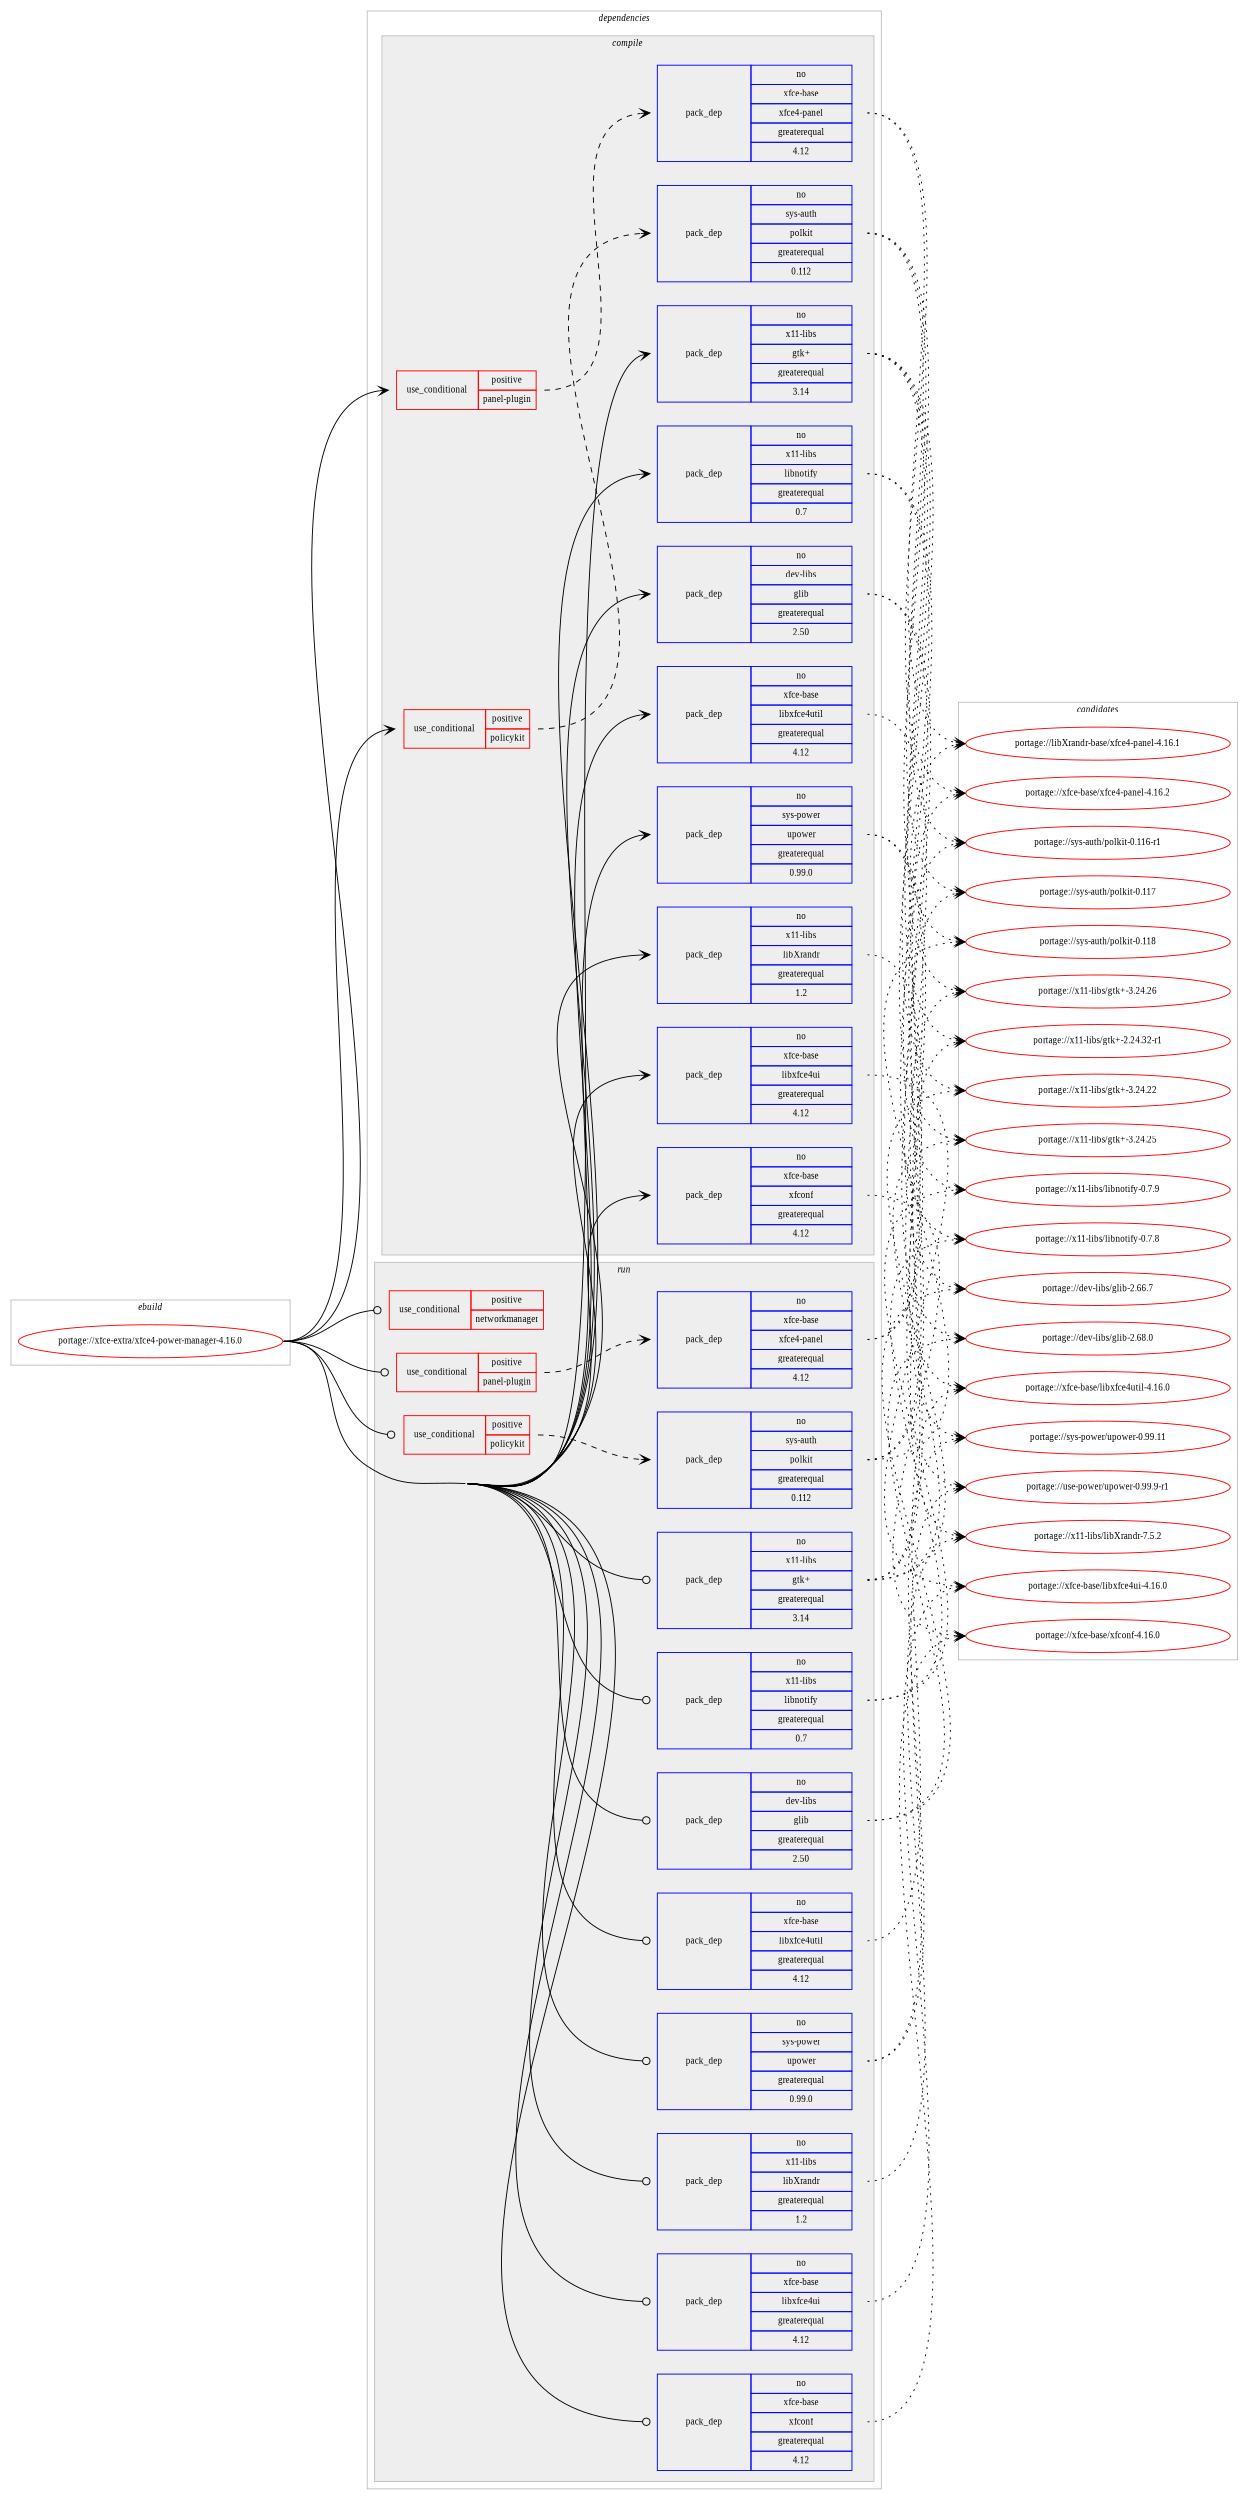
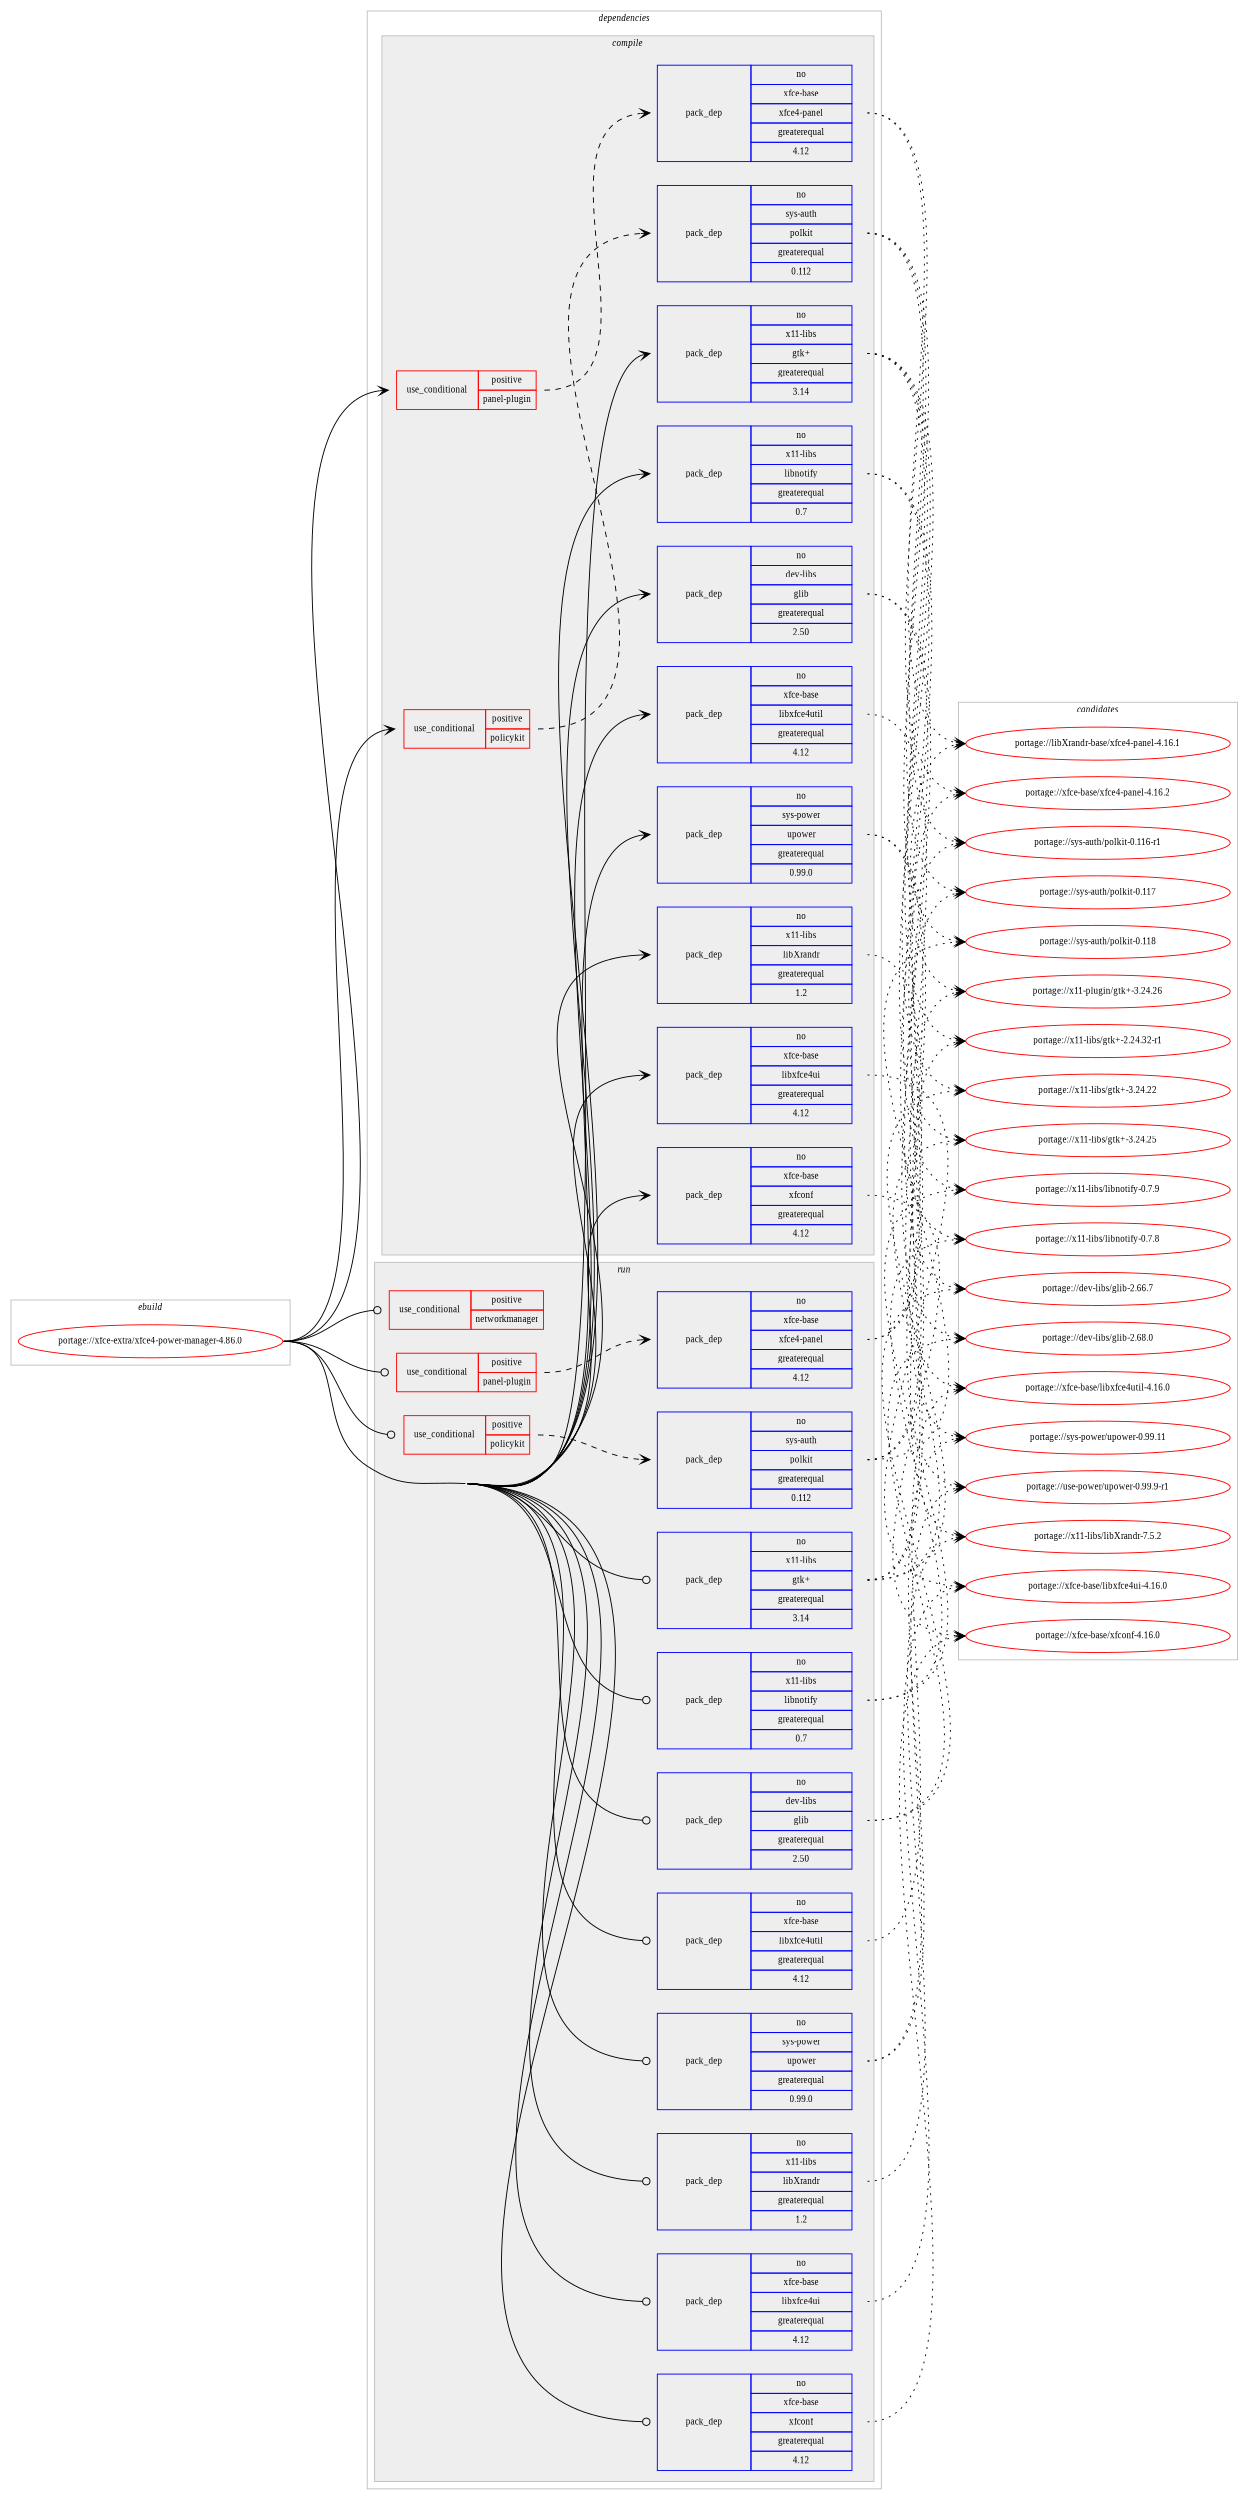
(1098, 992) -> (1098, 992)
(151, 1341) -> (151, 1341)
